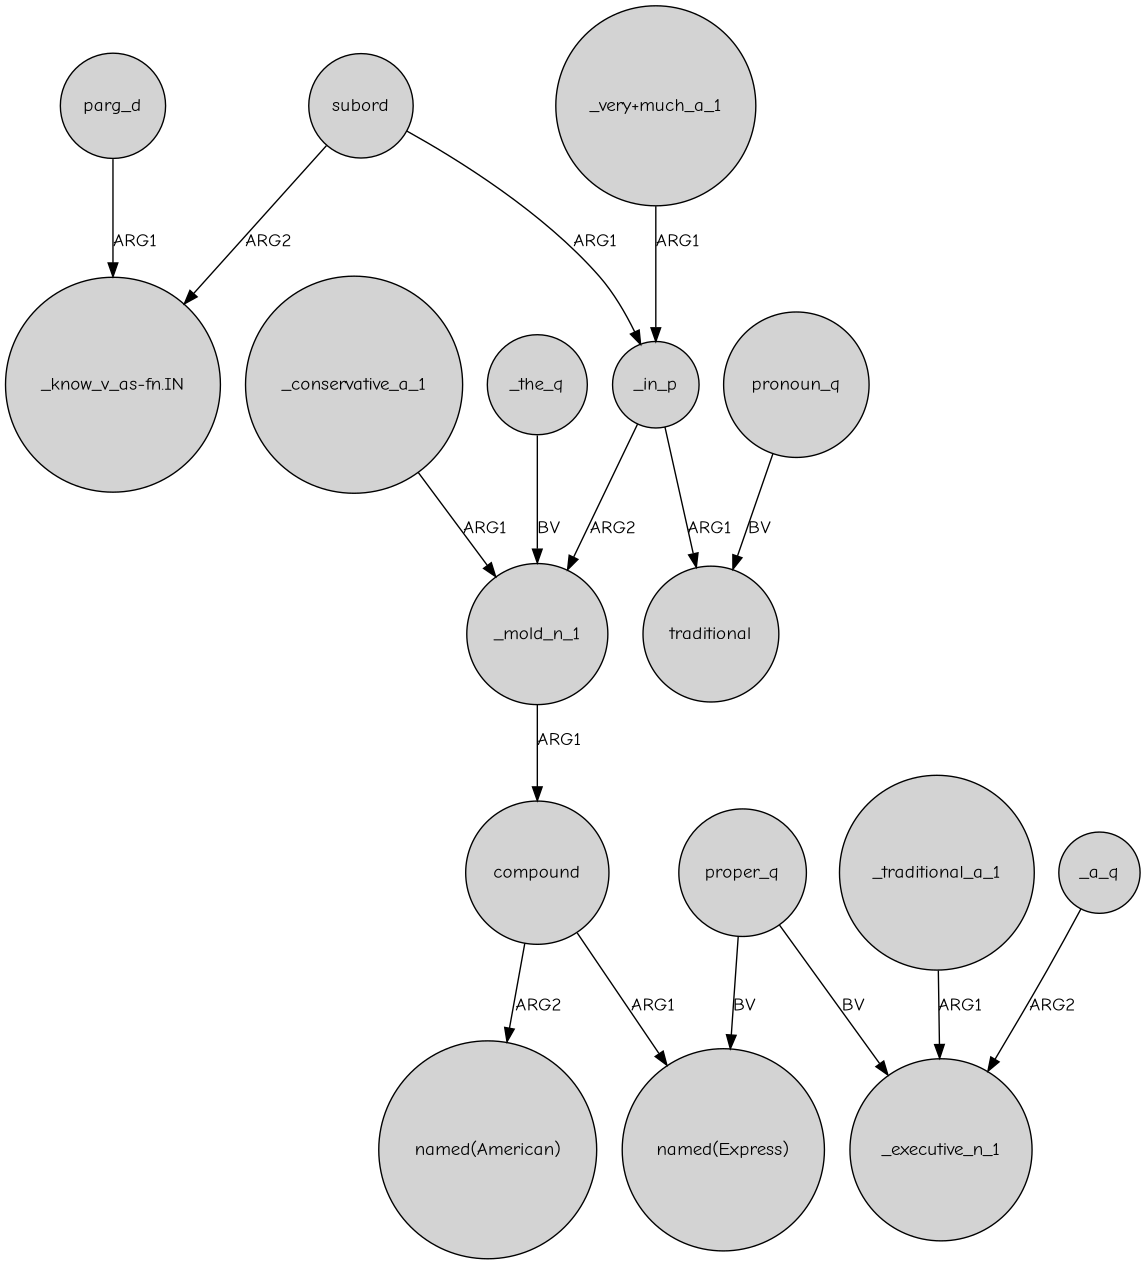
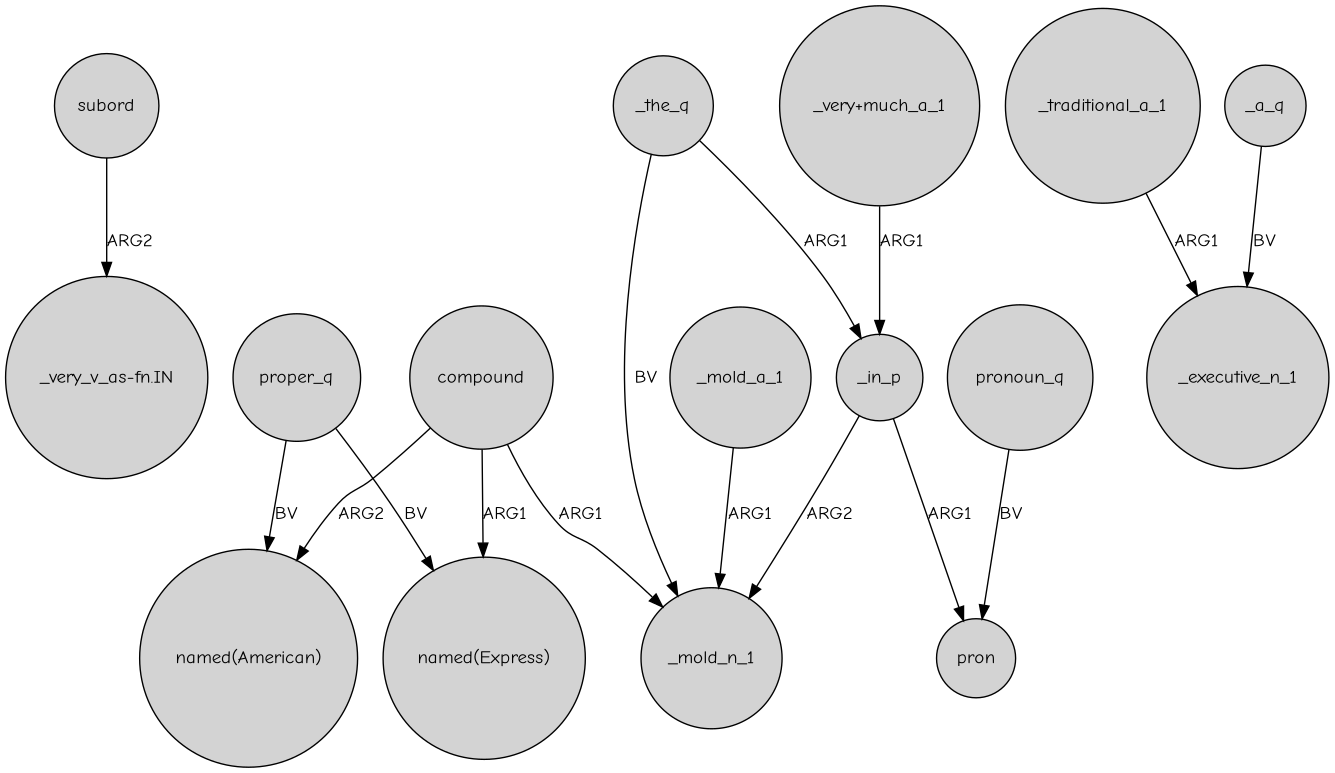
(113, 106) -> none
(535, 216) -> (784, 228)
(113, 385) -> (107, 378)
(354, 385) -> (740, 378)
(711, 634) -> (976, 658)
(537, 746) -> (568, 532)
(830, 994) -> (278, 489)
(1053, 1005) -> (1265, 241)
